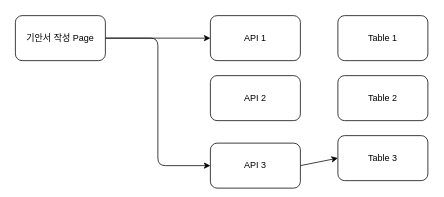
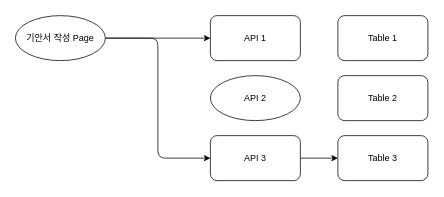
(60, 38) -> (60, 38)
(255, 98) -> (255, 98)
(255, 165) -> (255, 158)
